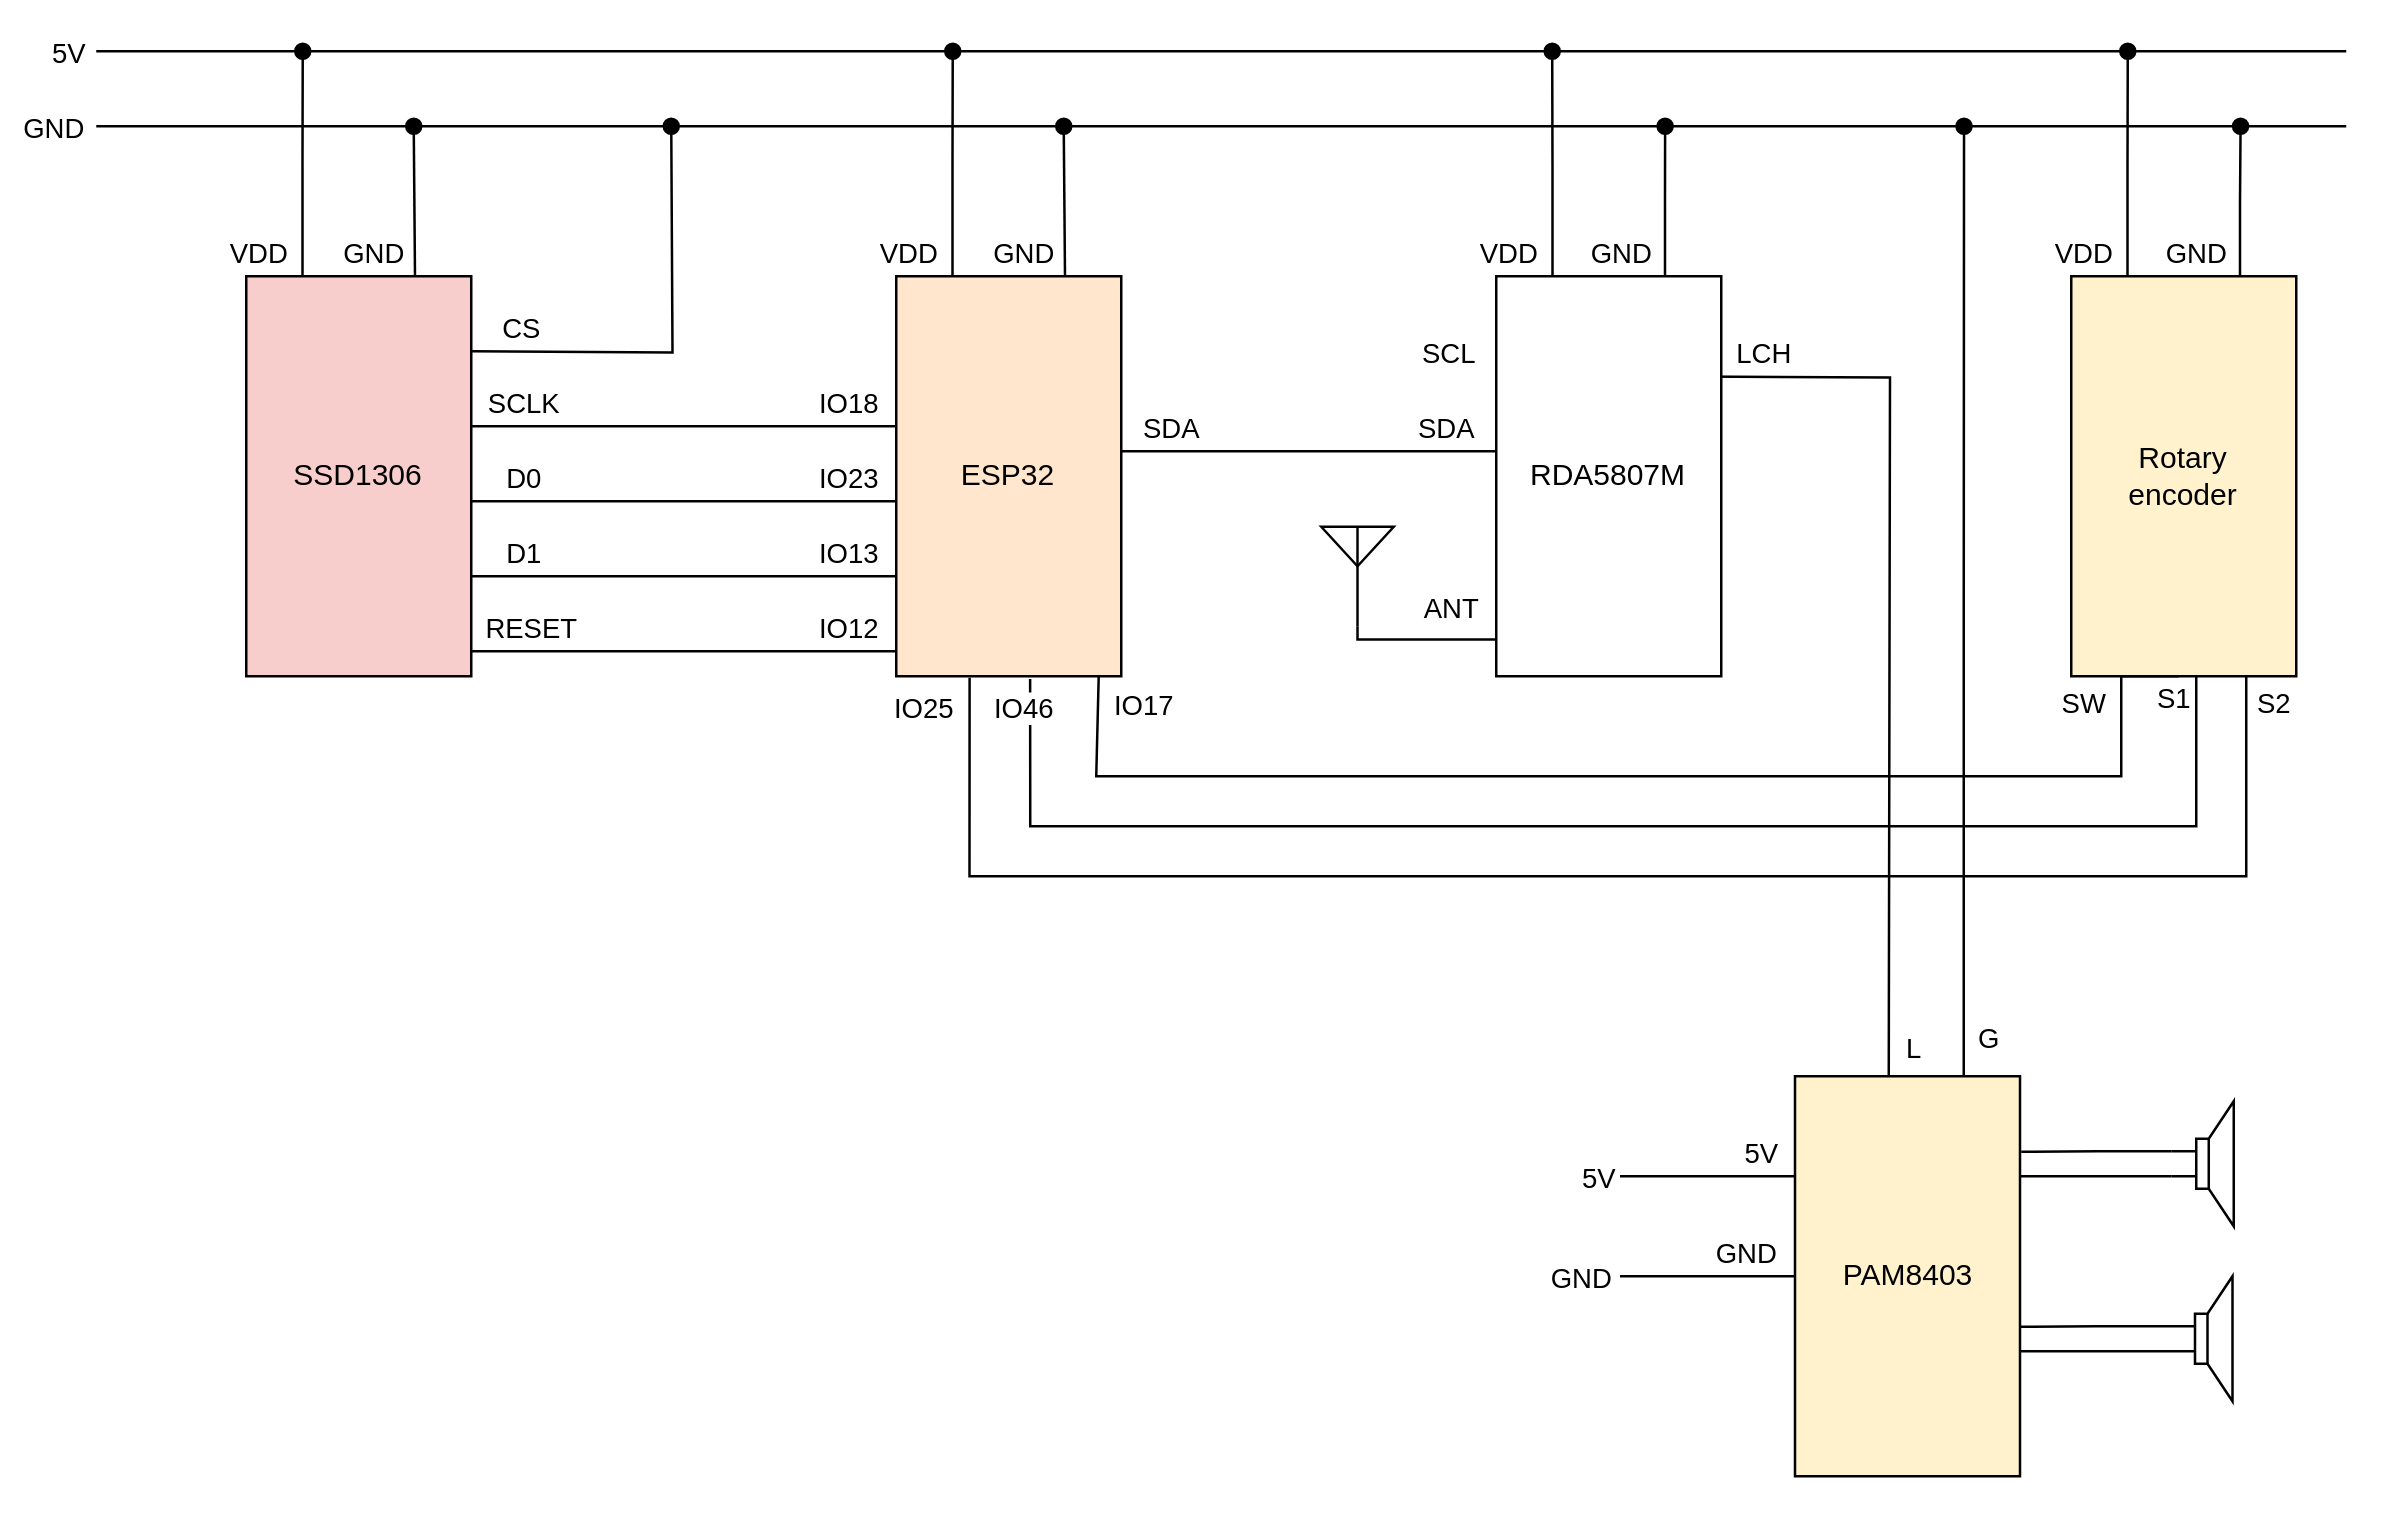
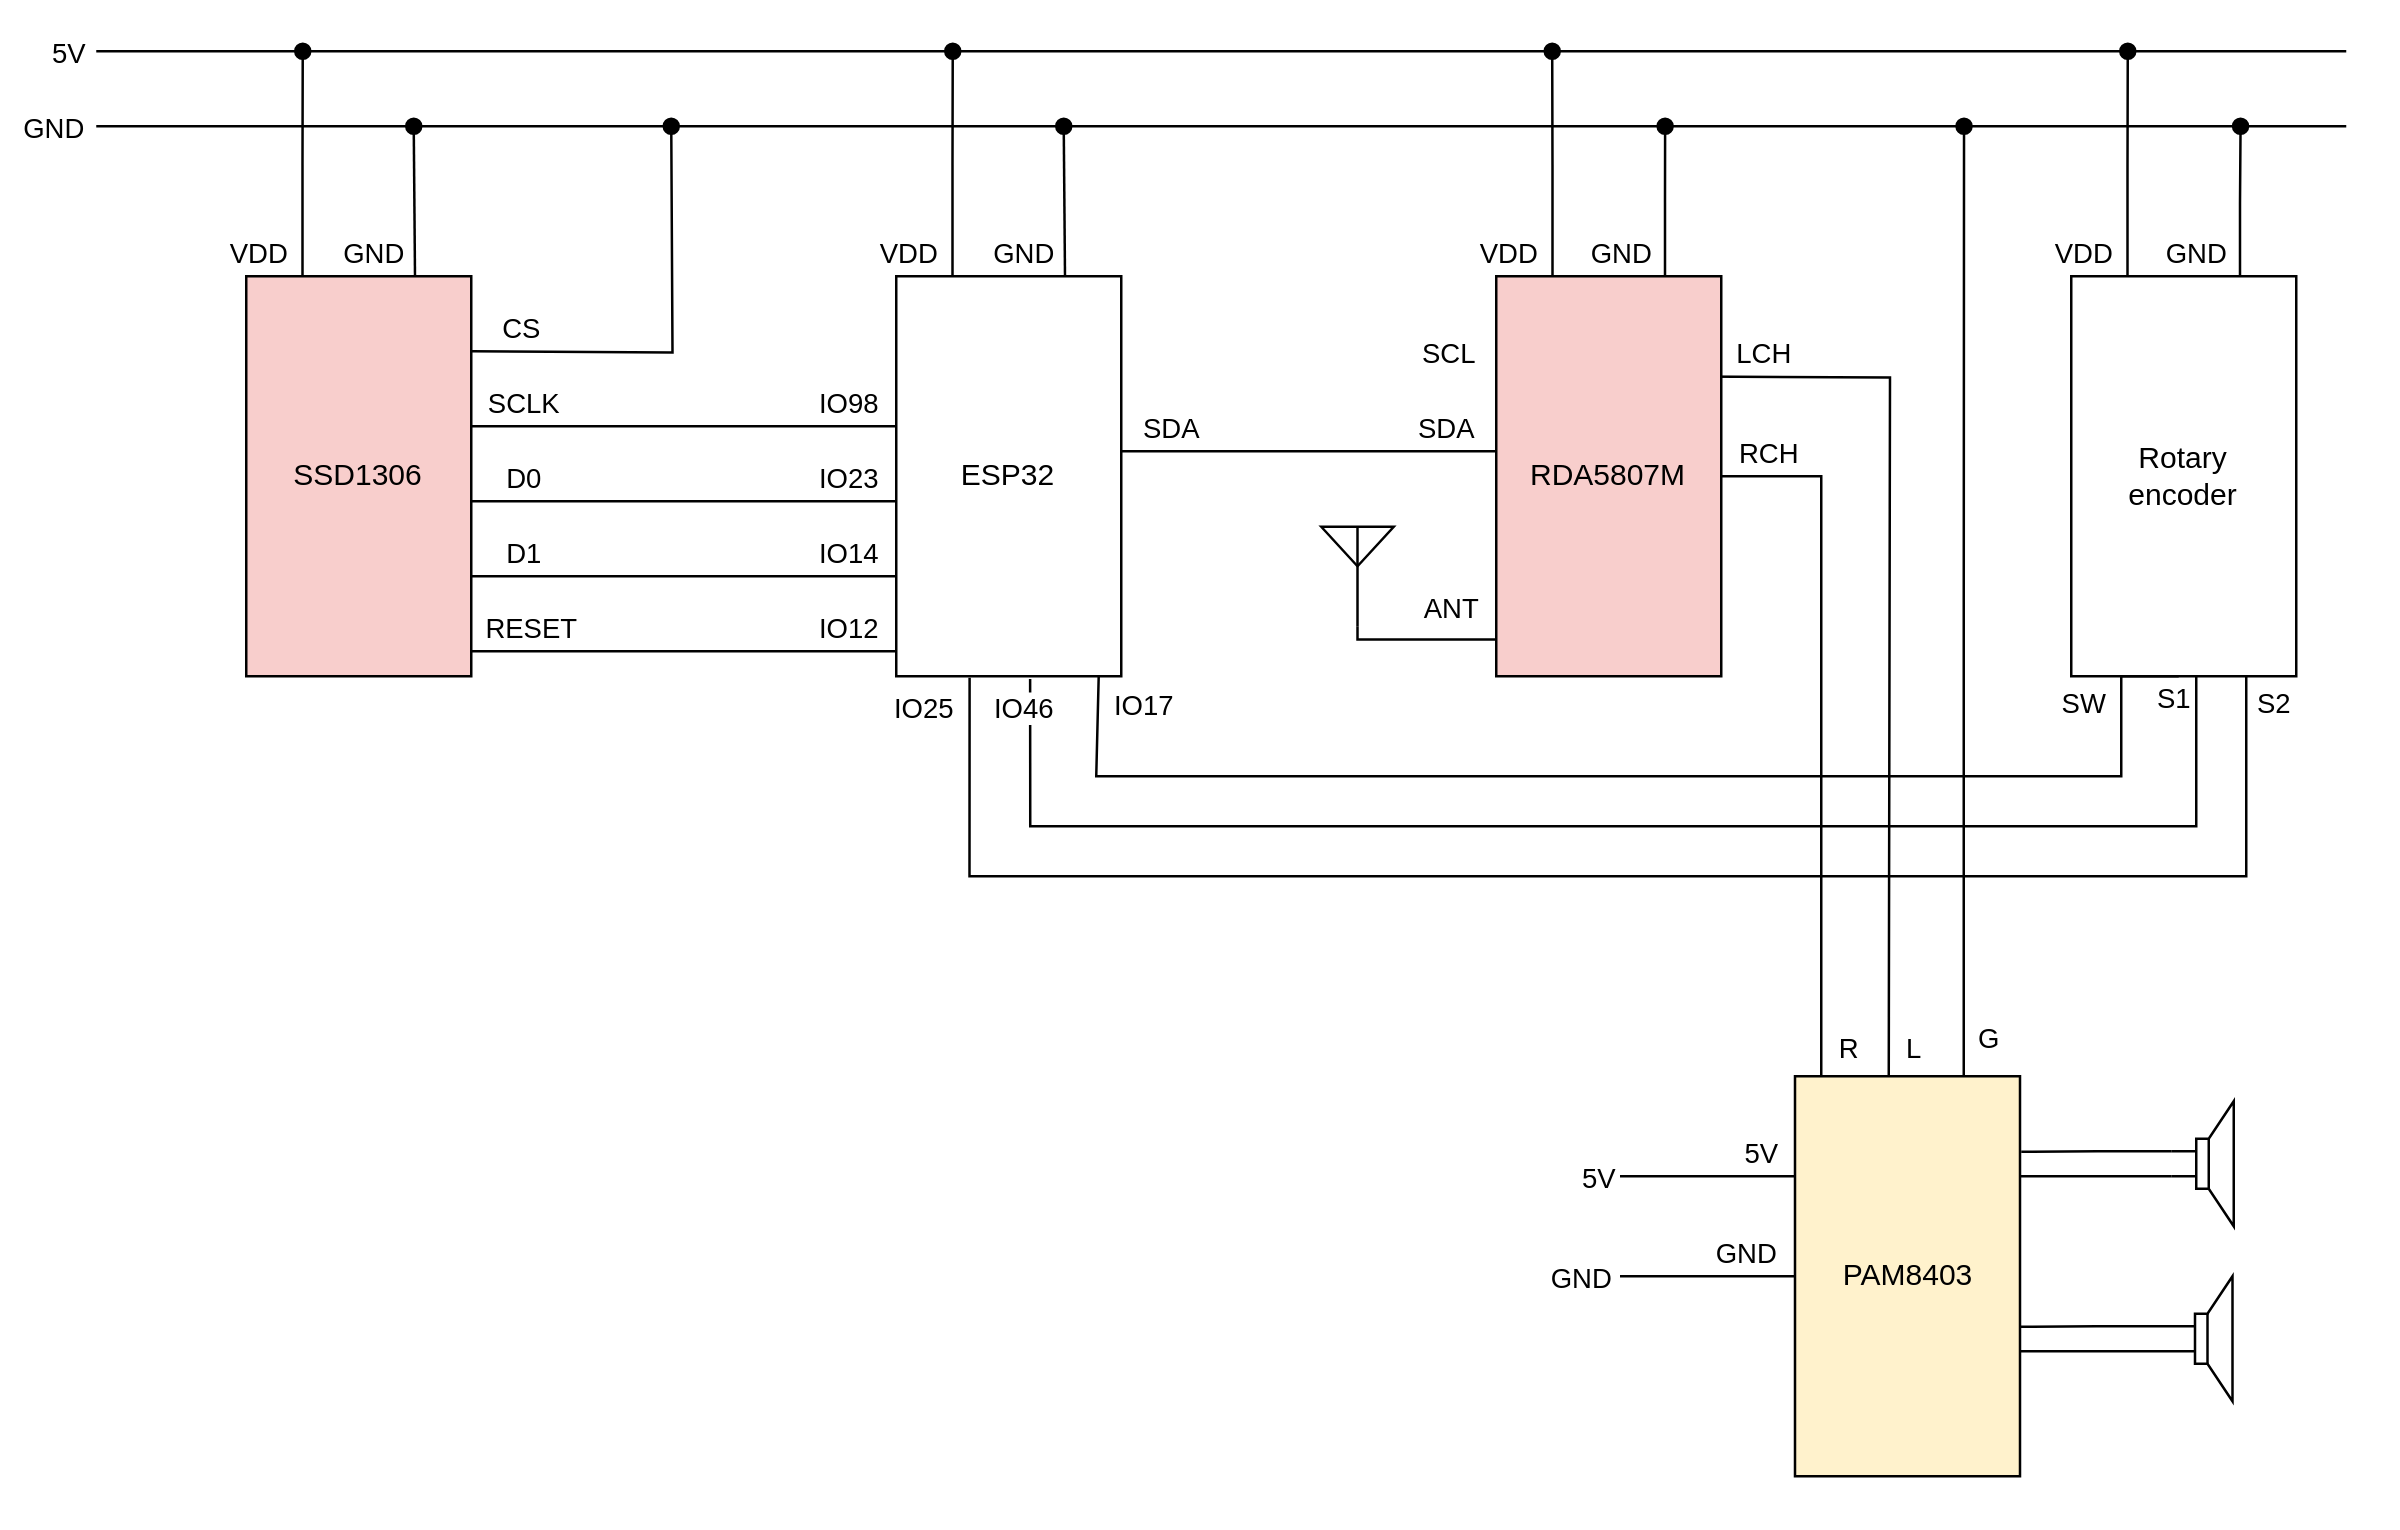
(850, 404) -> (850, 404)
(1009, 476) -> (1009, 476)
(1609, 476) -> (1609, 476)
(2184, 476) -> (2184, 476)
(850, 554) -> (850, 554)
none -> (1821, 573)
